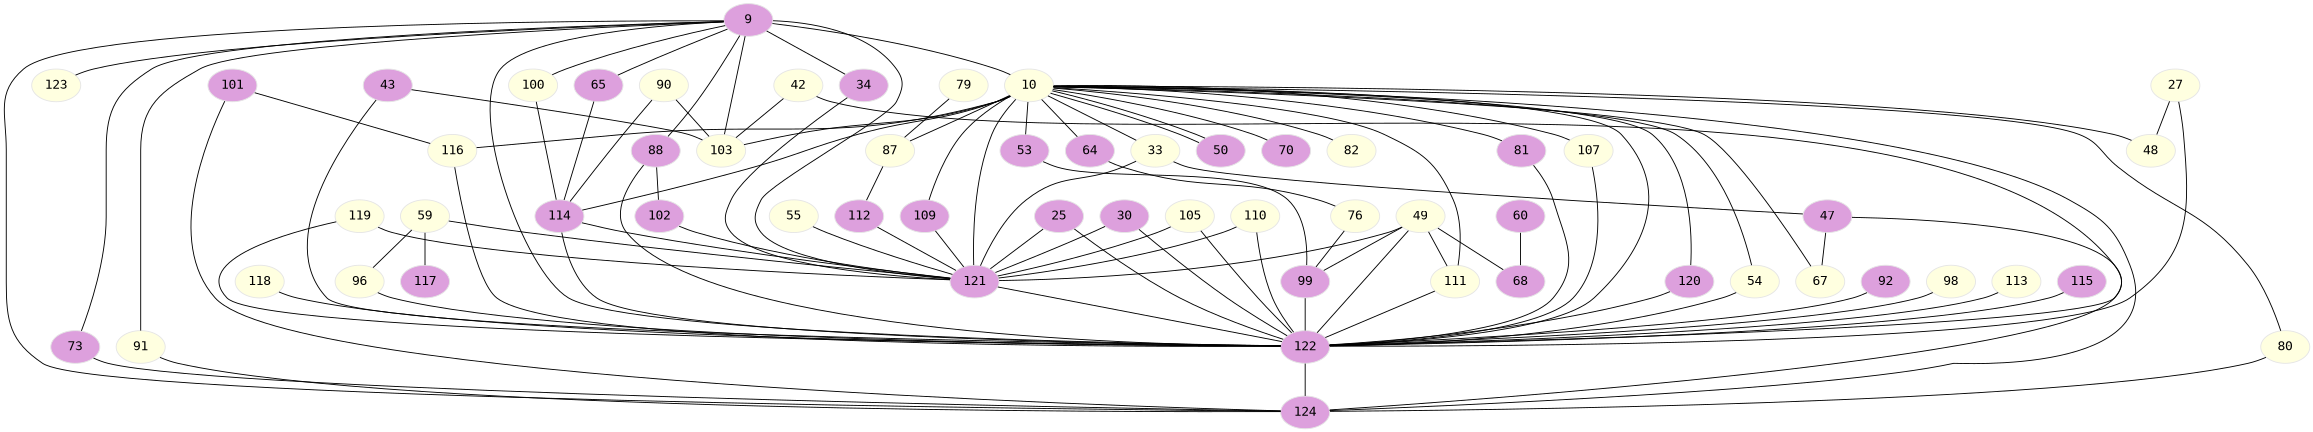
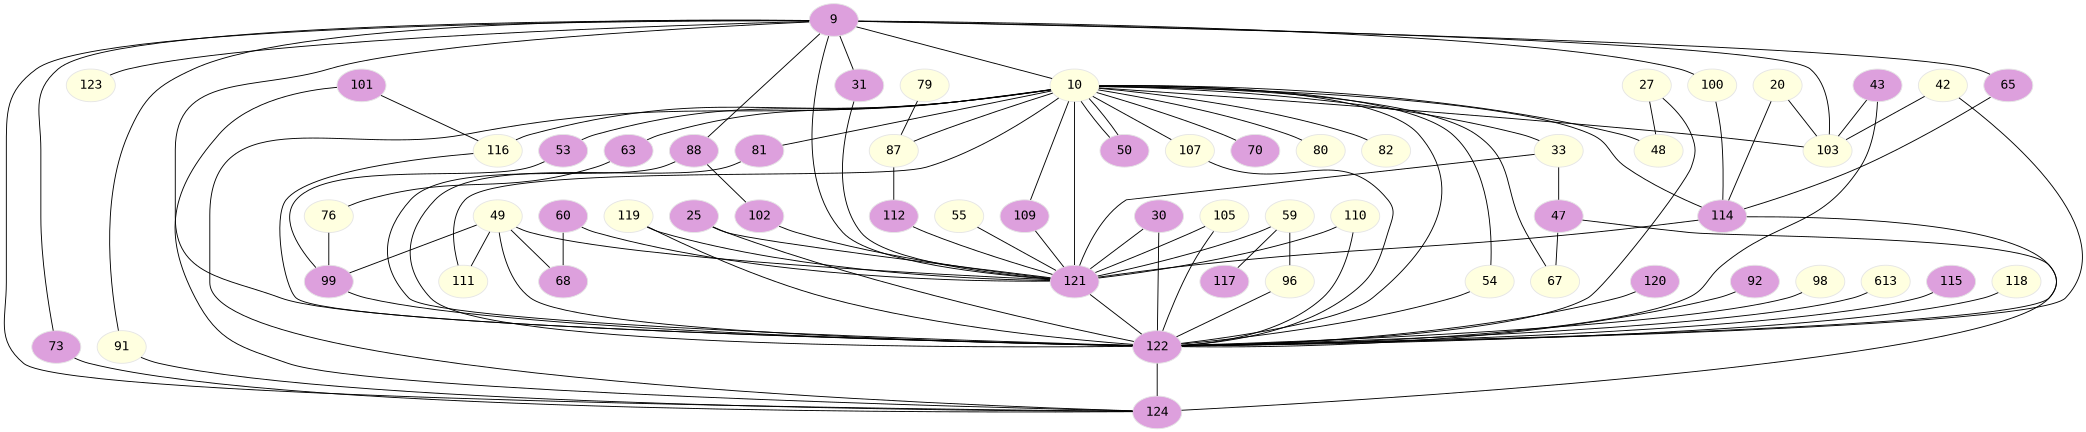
(664, 85) -> (1778, 85)
(864, 85) -> (859, 85)
(1425, 99) -> none
(1090, 151) -> (629, 151)
none -> (814, 270)
(2016, 282) -> (1886, 282)
(1380, 314) -> none
(1799, 401) -> none
